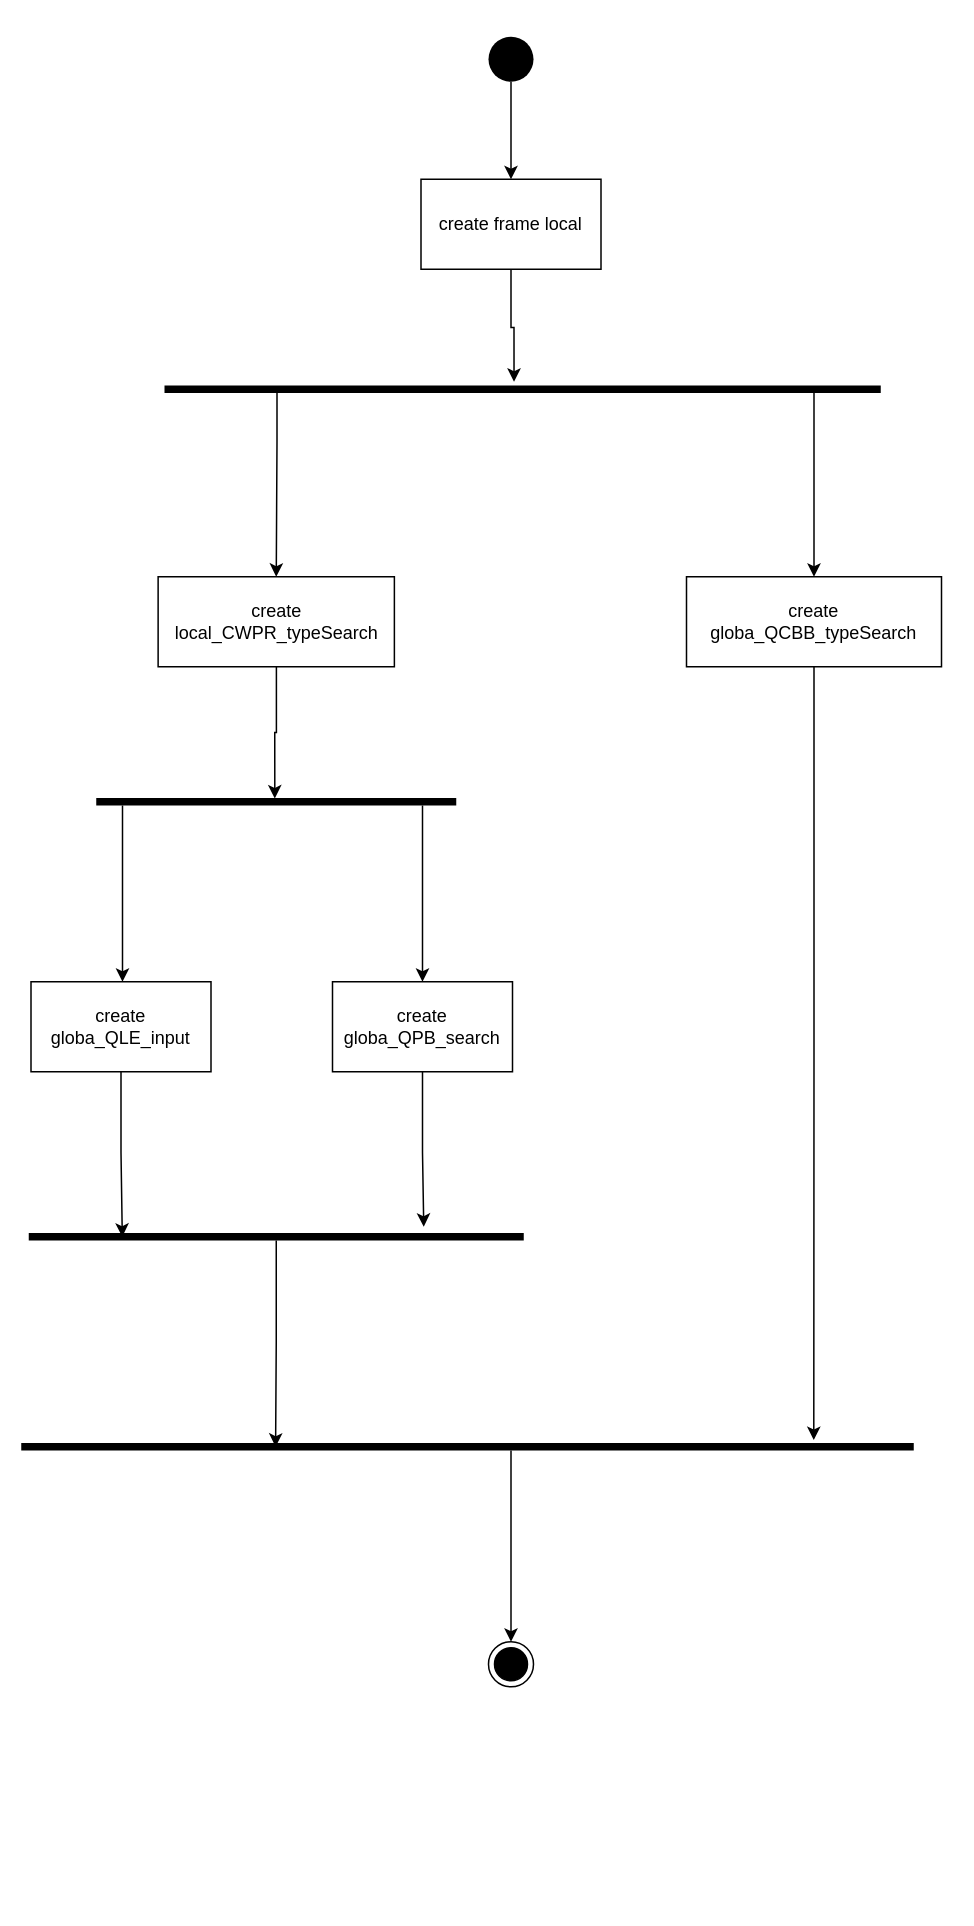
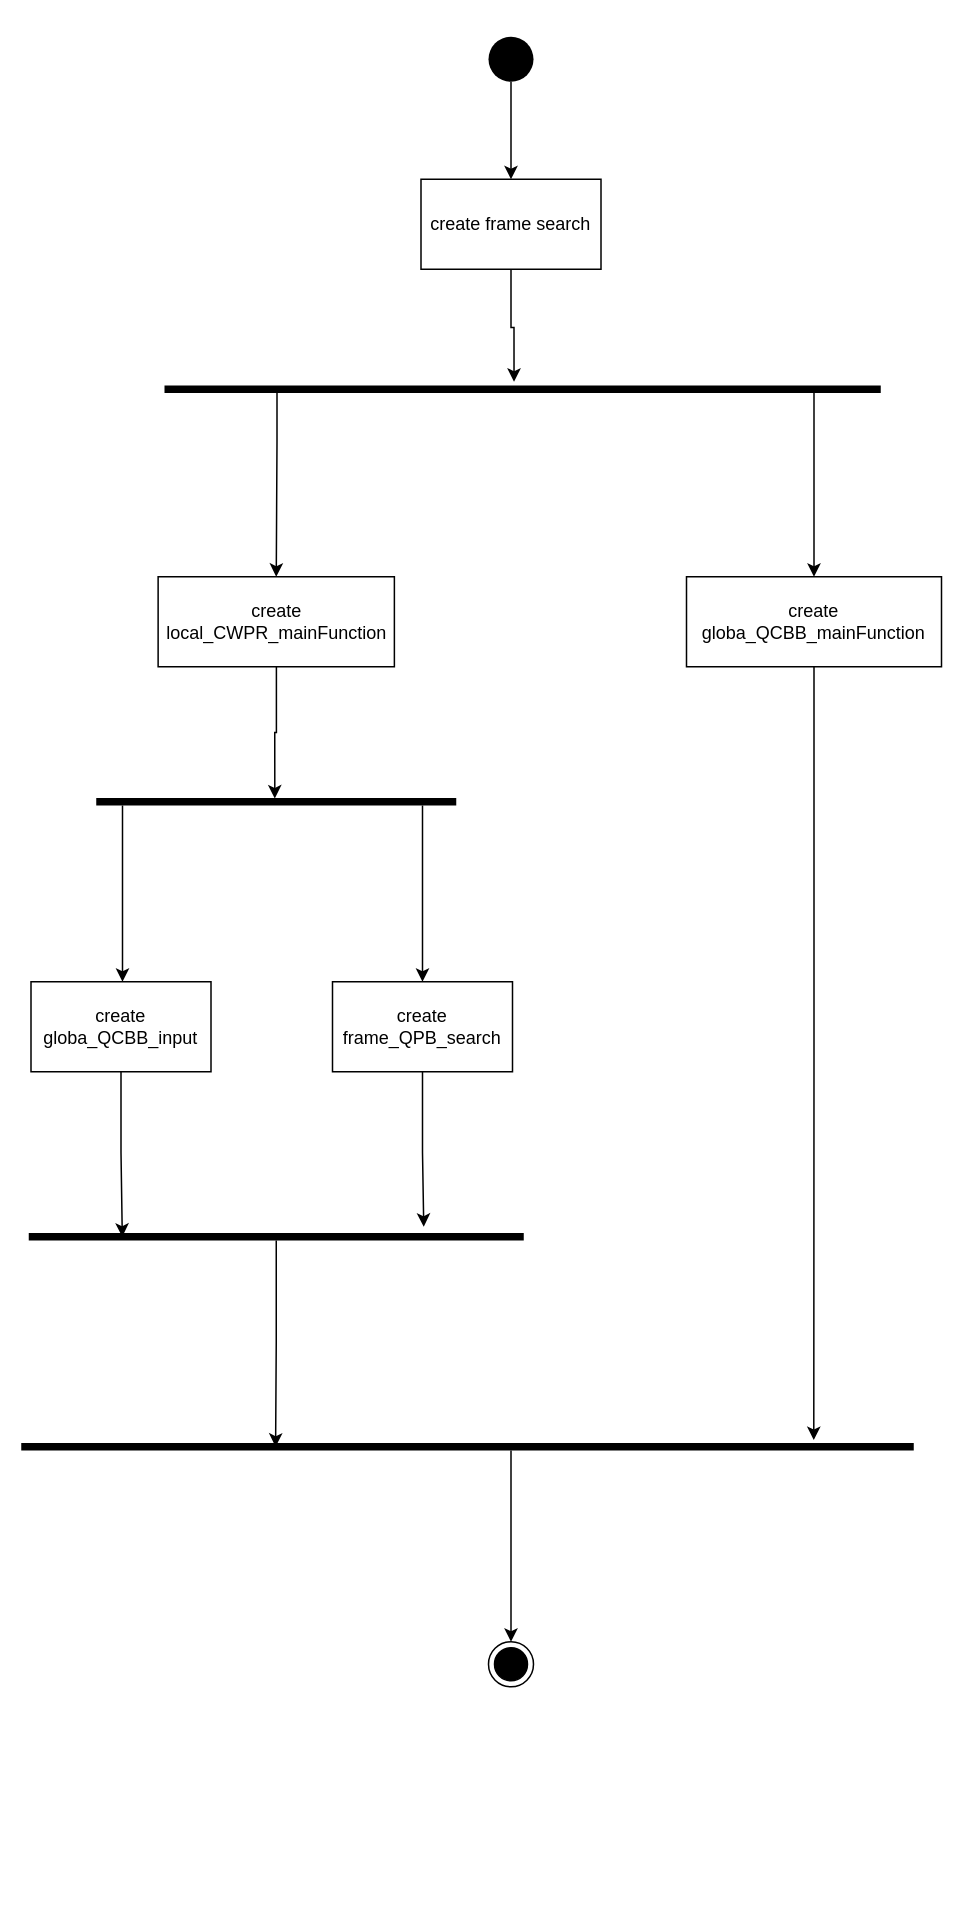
(511, 224) -> (511, 224)
(277, 622) -> (277, 622)
(814, 622) -> (814, 622)
(121, 1027) -> (121, 1027)
(422, 1027) -> (422, 1027)
